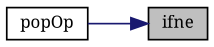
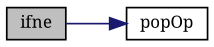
(109, 24) -> (88, 24)
